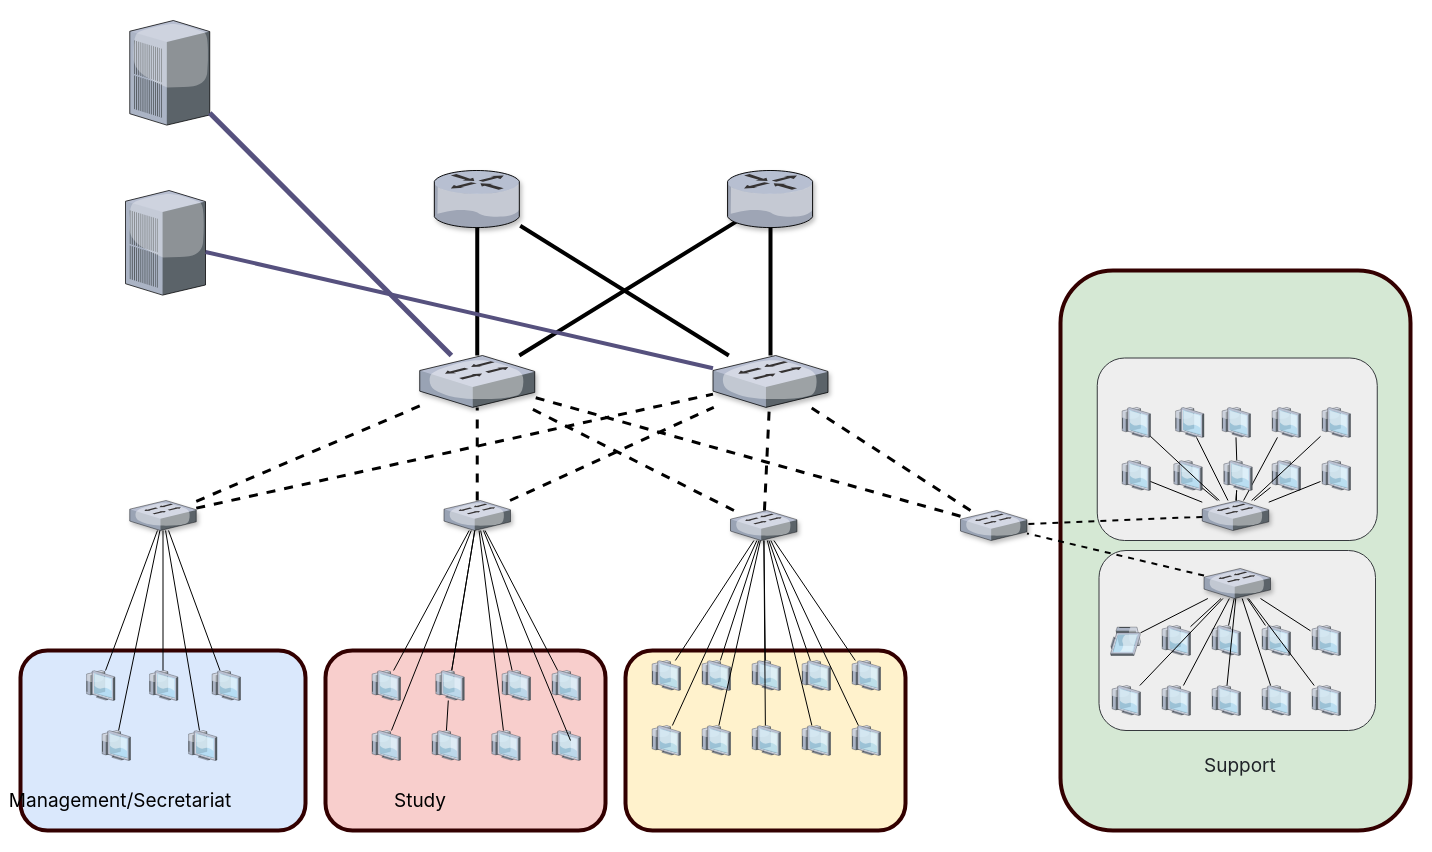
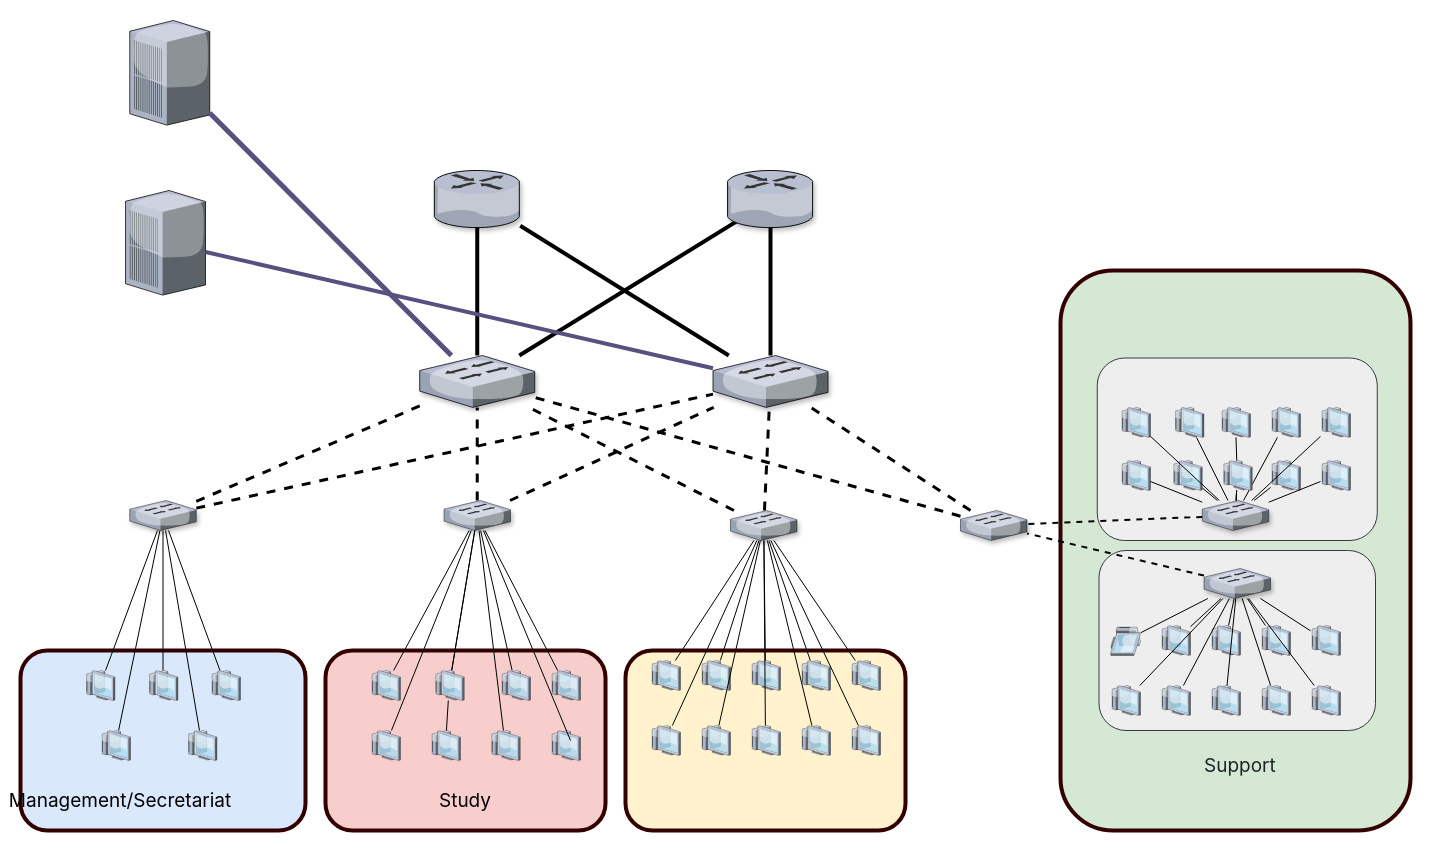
(421, 801) -> (466, 801)
